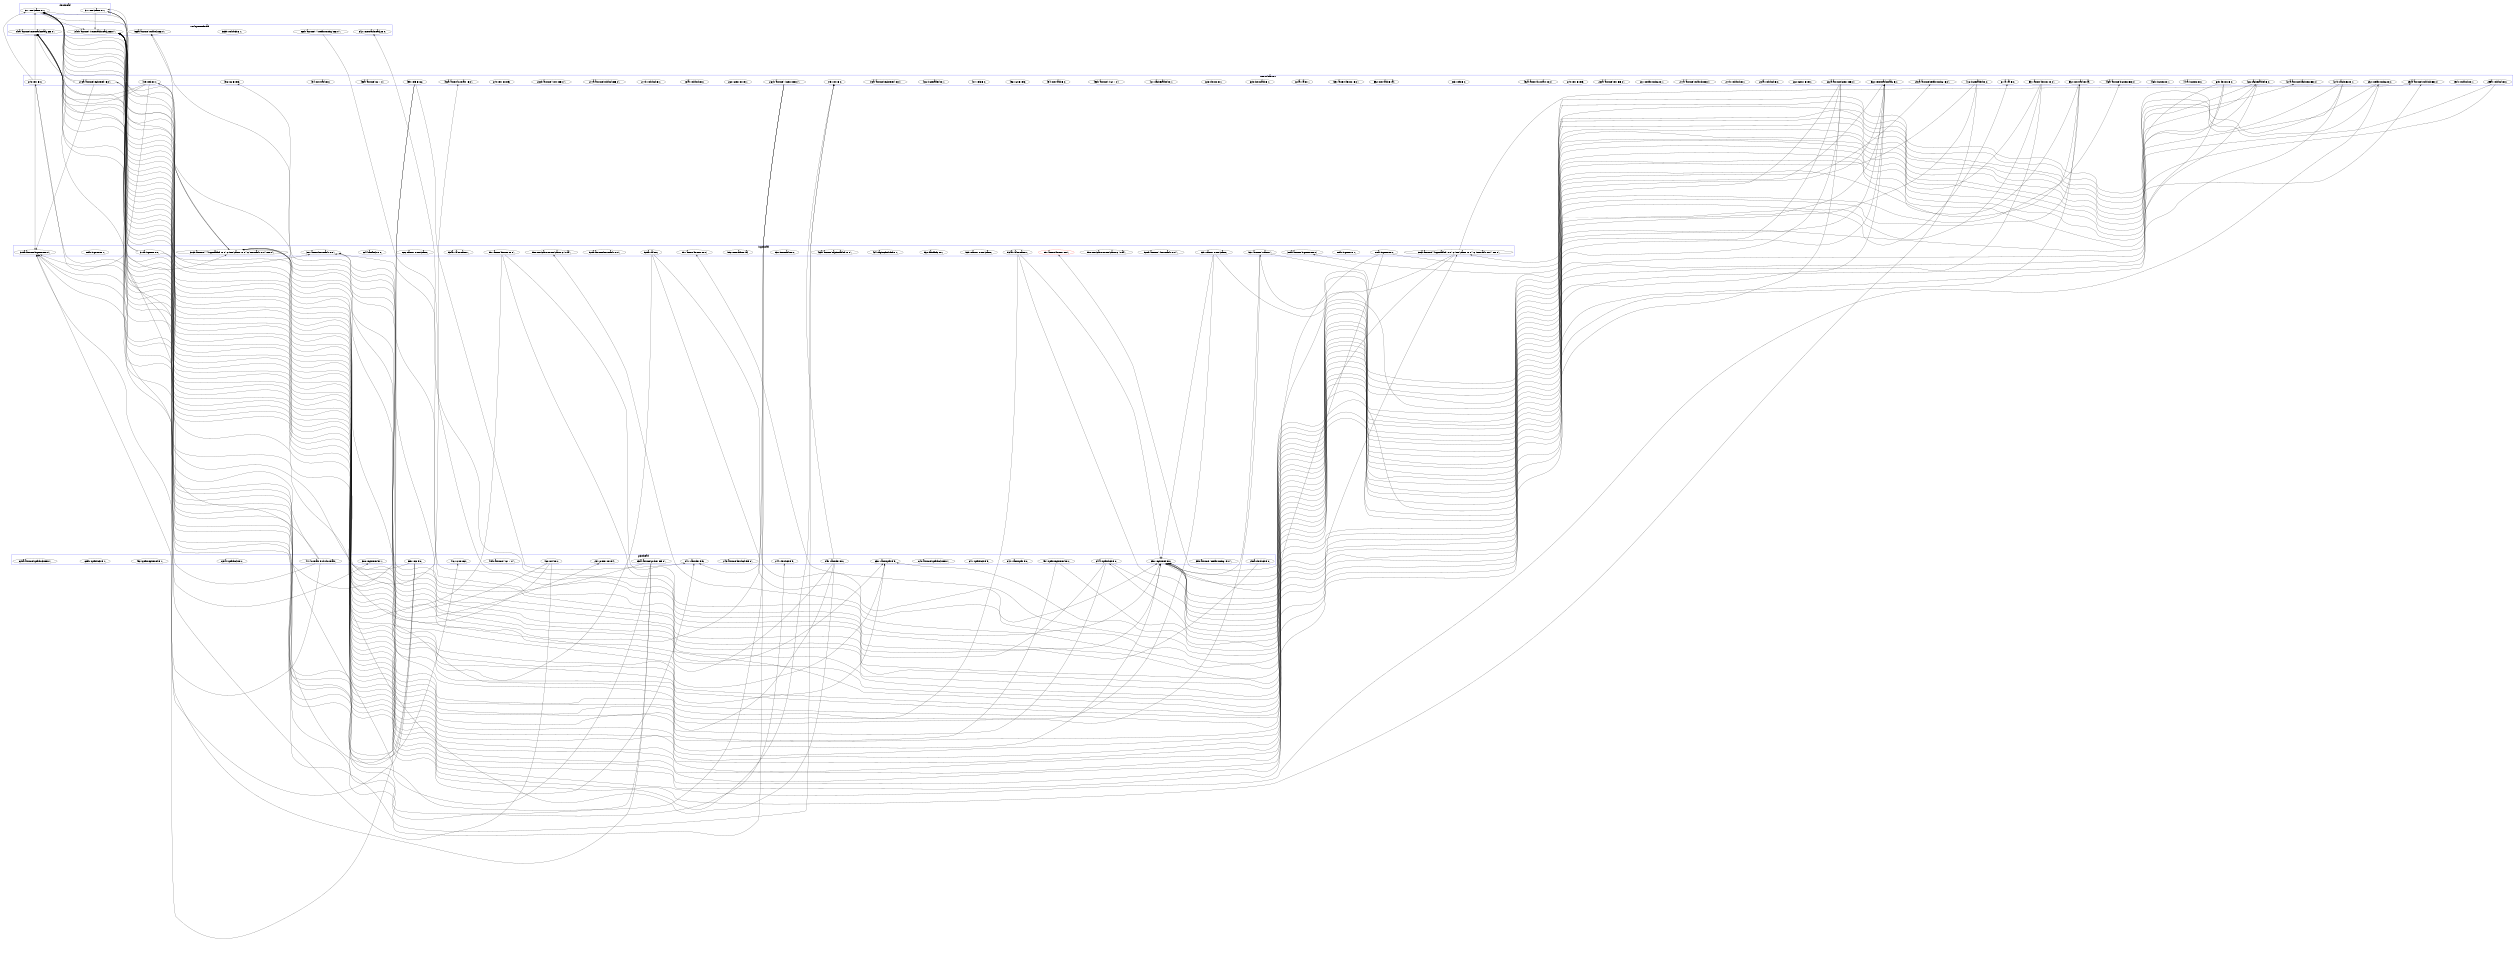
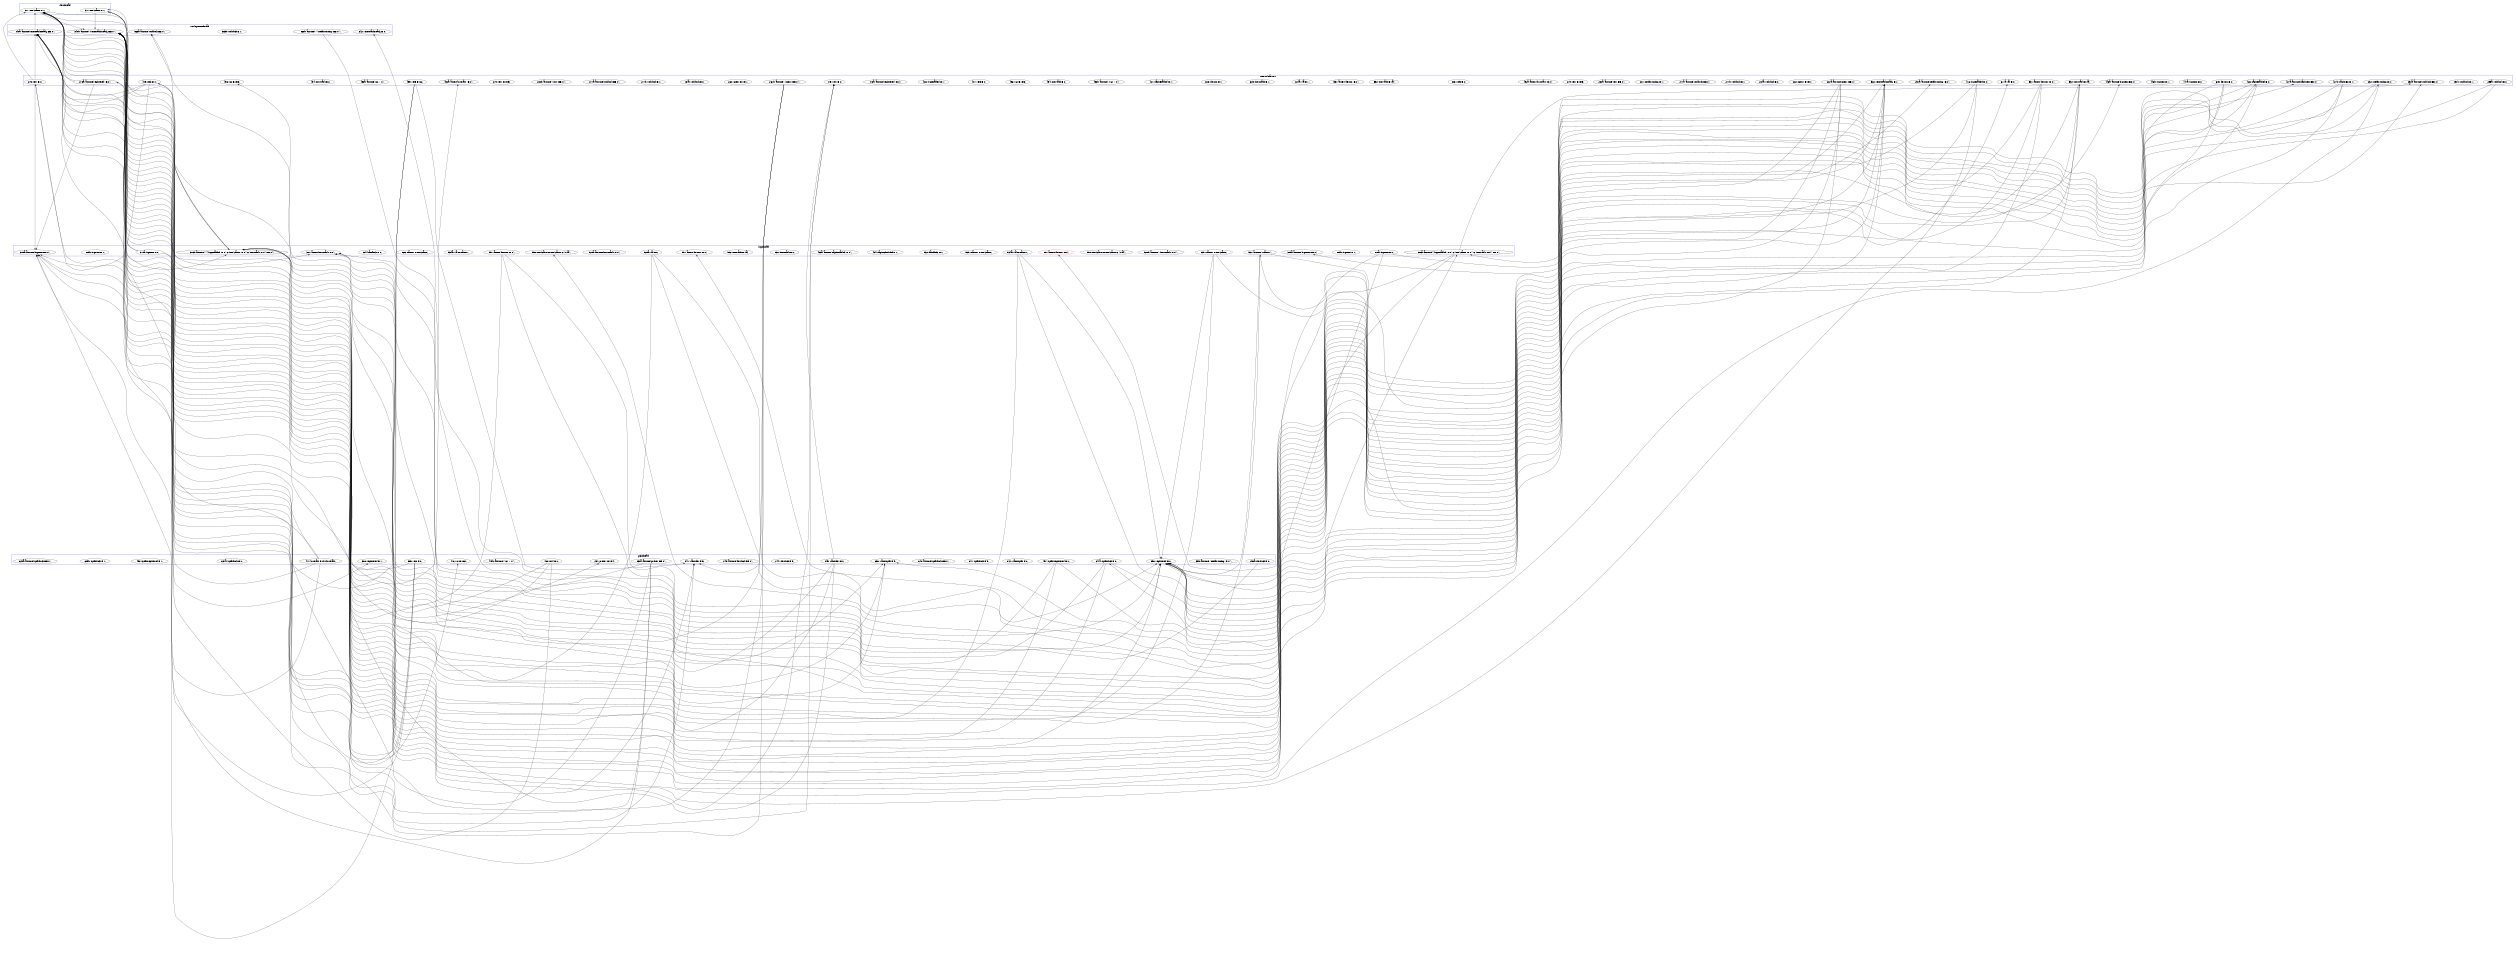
none -> (603, 587)
(299, 705) -> (284, 537)
